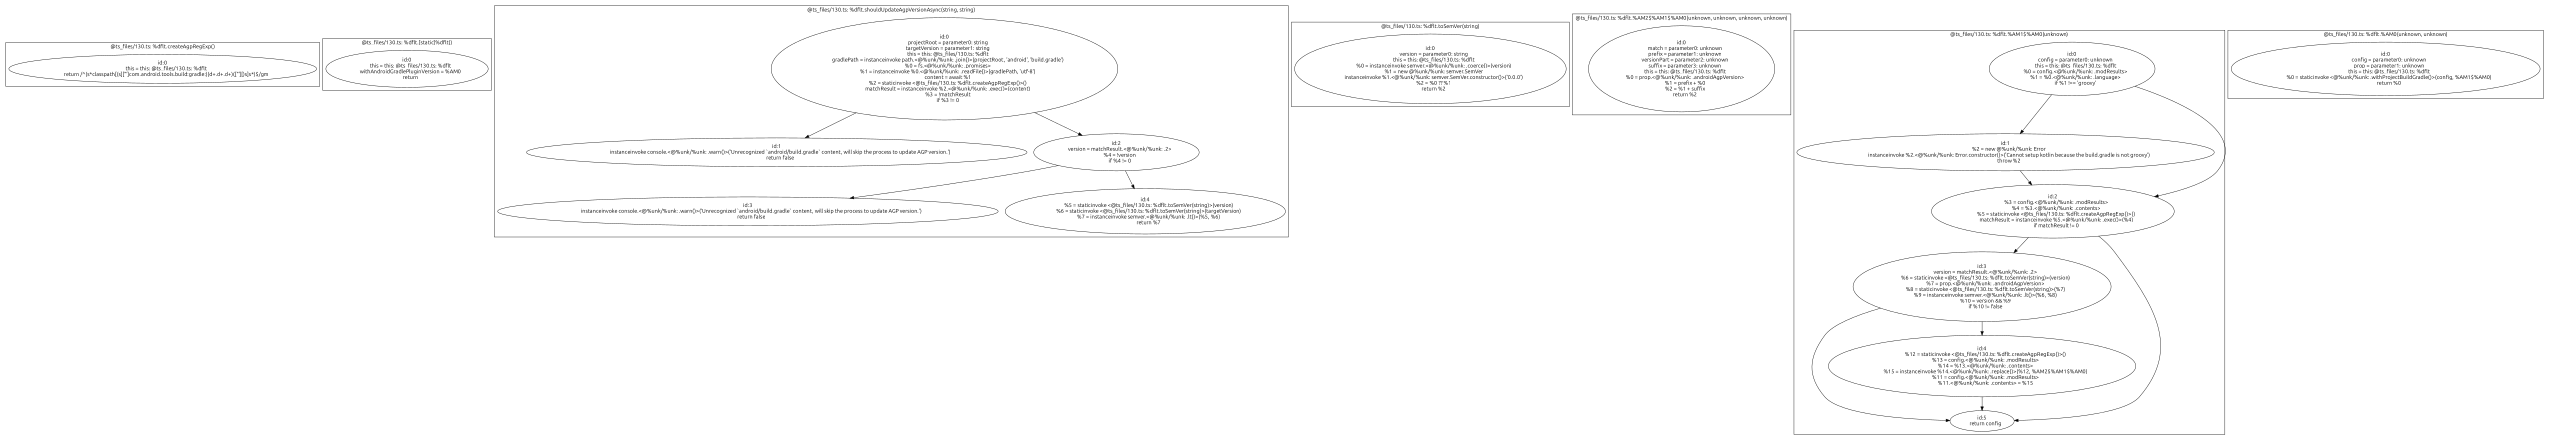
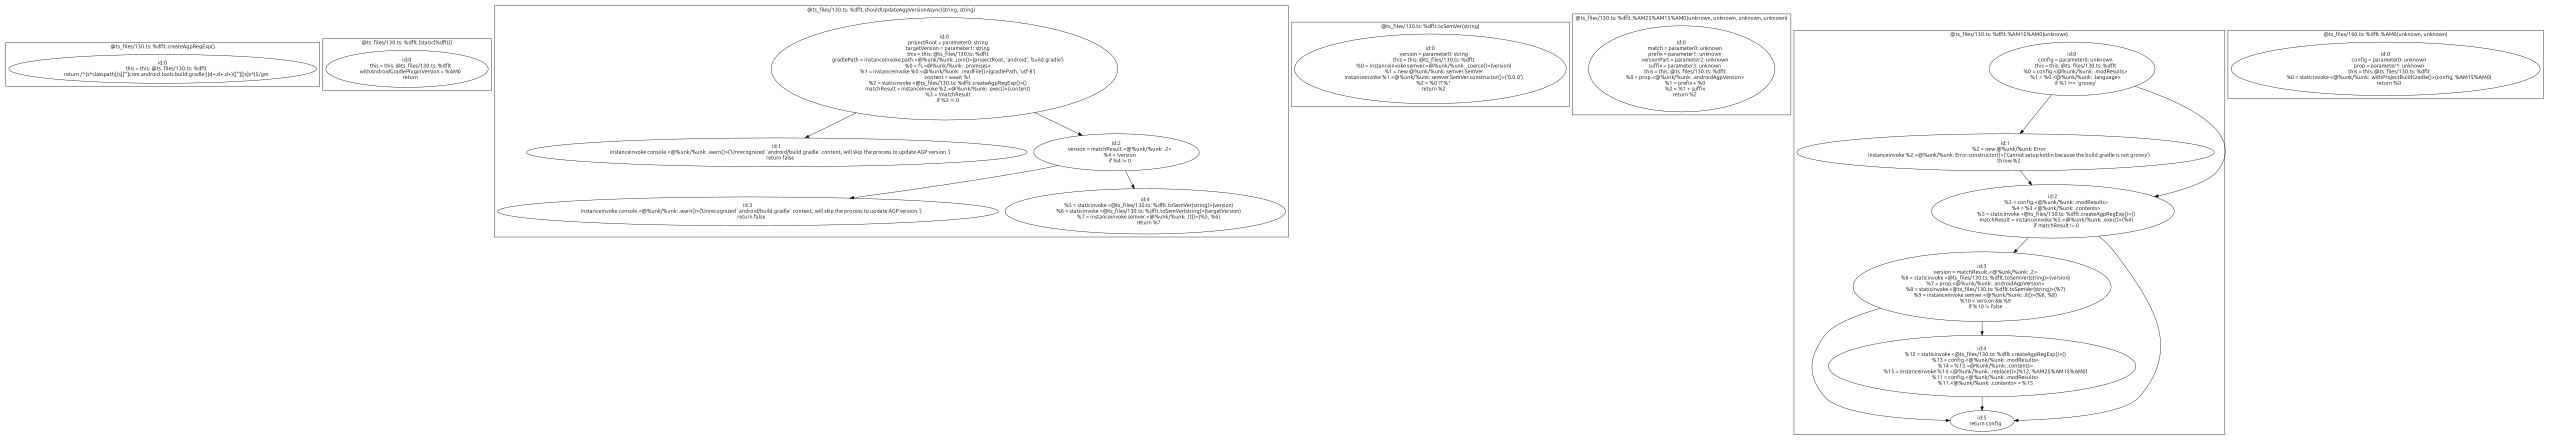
(2386, 35) -> (2386, 35)
